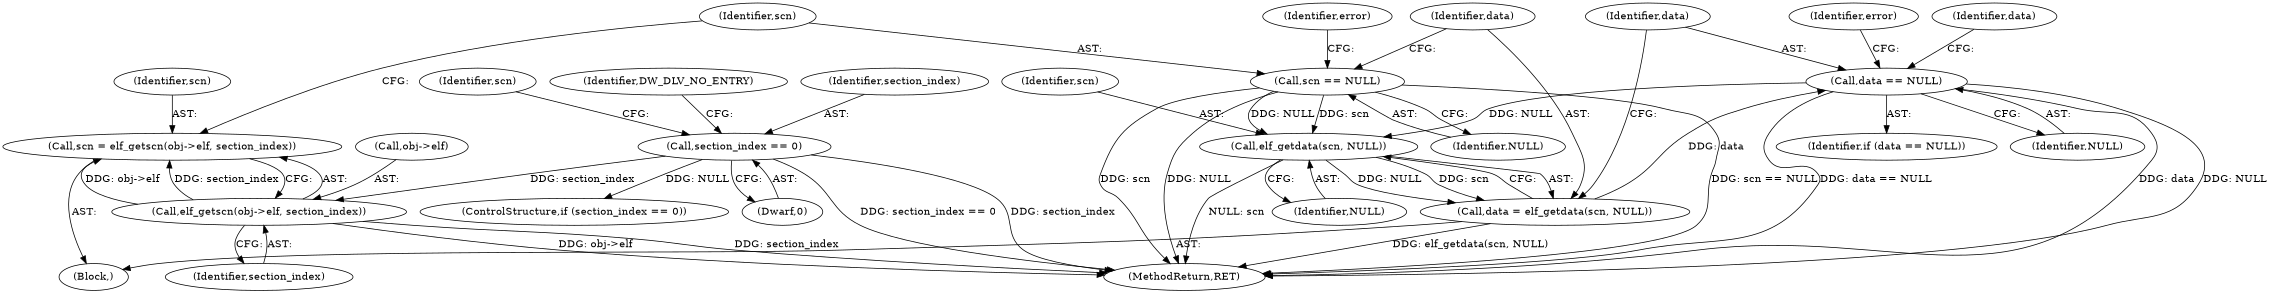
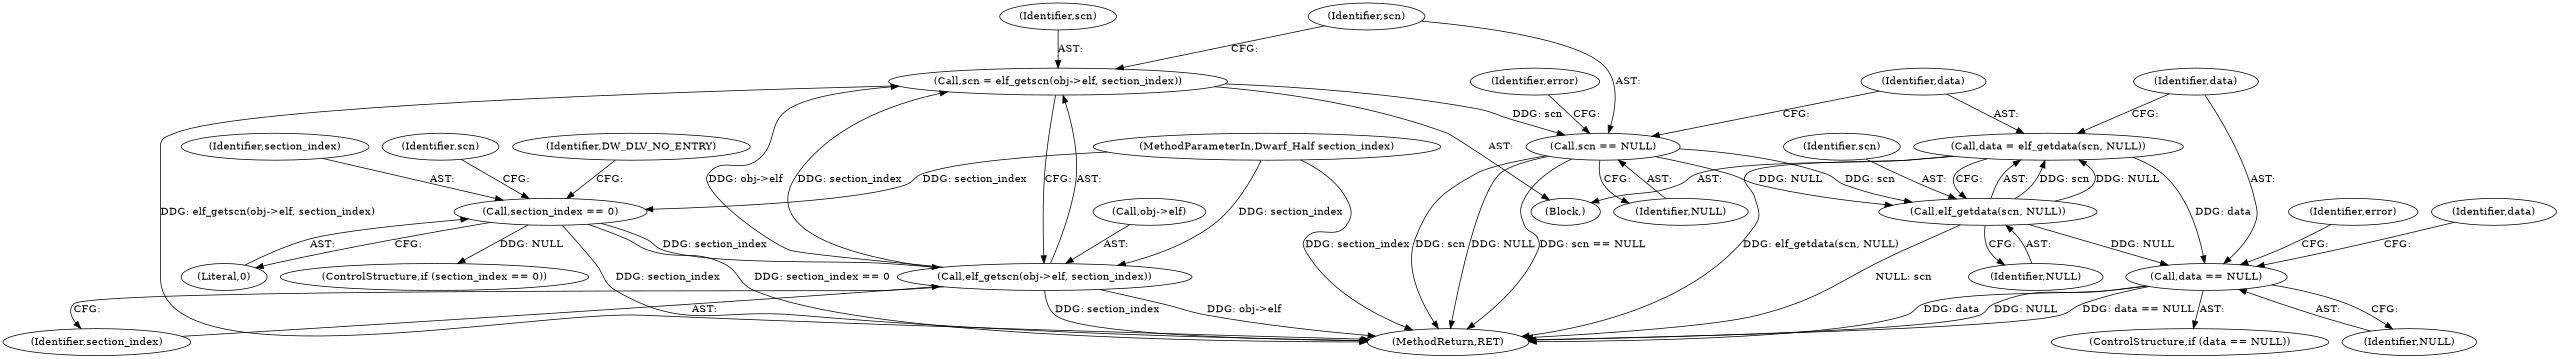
(1596, 92) -> (2095, 244)
none -> (1393, 96)
none -> (1267, 147)
(1887, 147) -> (2190, 342)
(782, 212) -> (224, 277)
none -> (311, 335)
